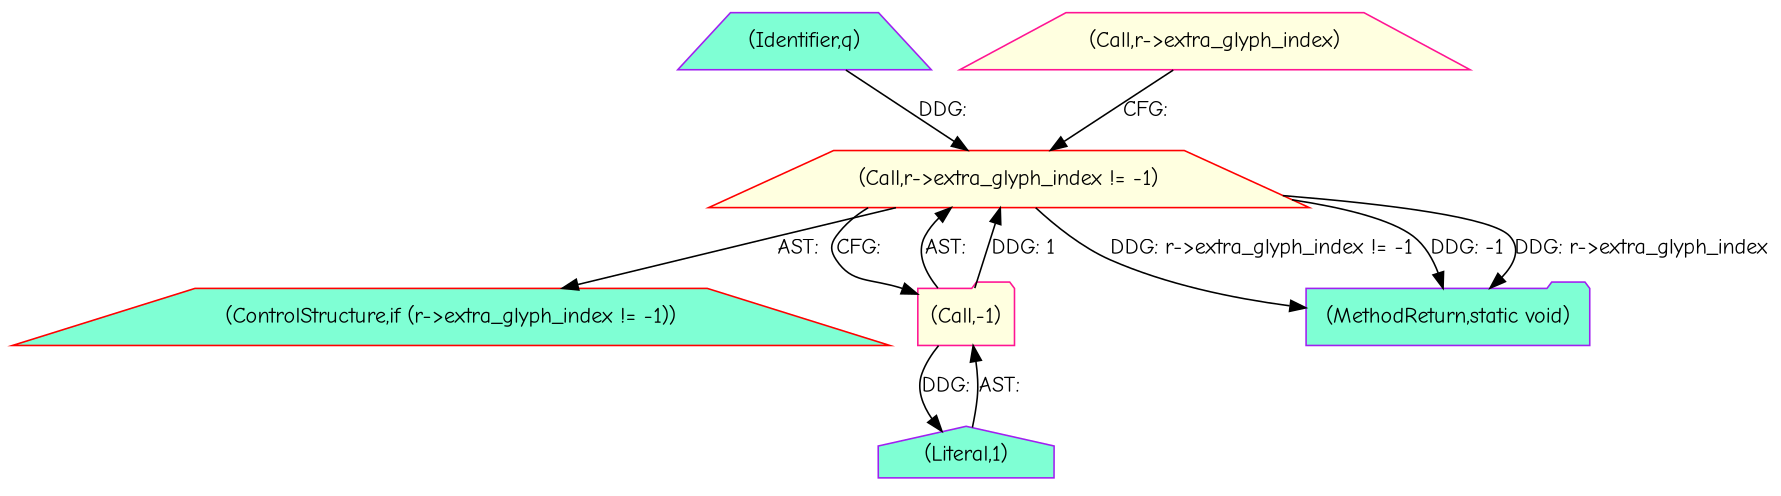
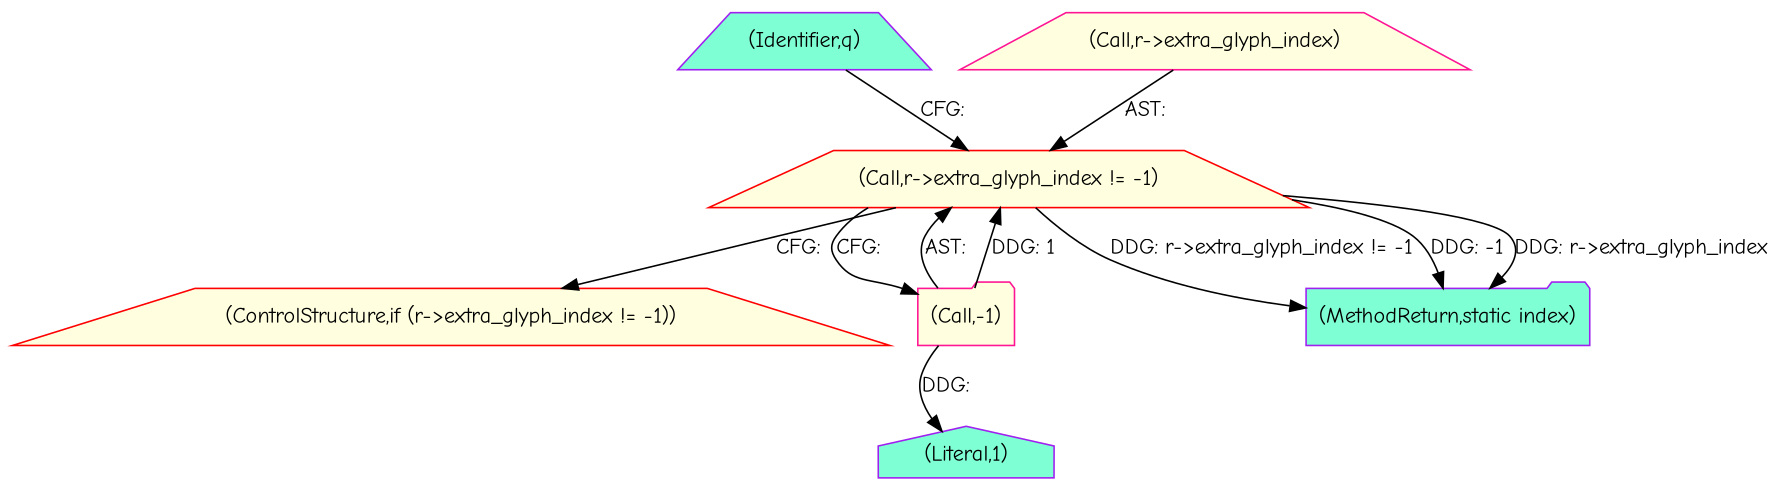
(946, 110) -> (946, 110)
(1149, 110) -> (1149, 110)
(802, 248) -> (802, 248)
(451, 317) -> (451, 317)
(1448, 317) -> (1448, 317)
(977, 395) -> none
